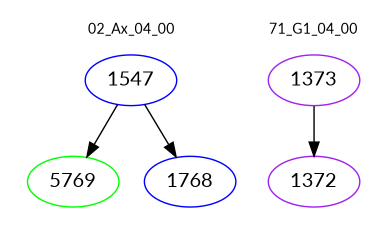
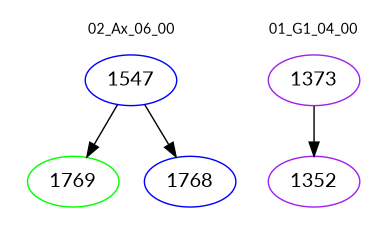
(132, 30) -> (132, 30)
(314, 30) -> (314, 30)
(73, 182) -> (73, 182)
(314, 182) -> (314, 182)
